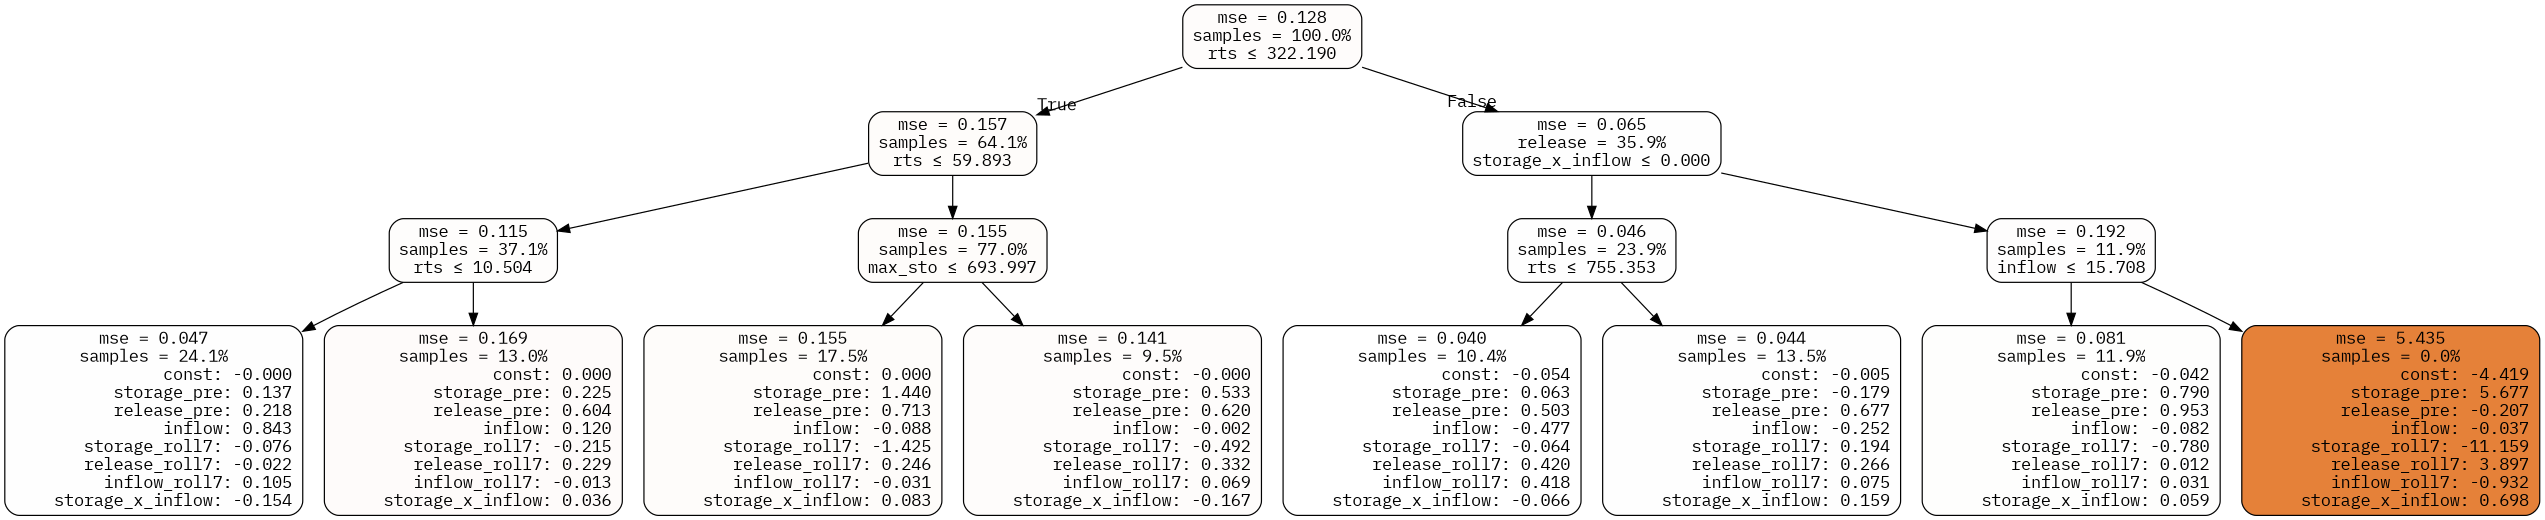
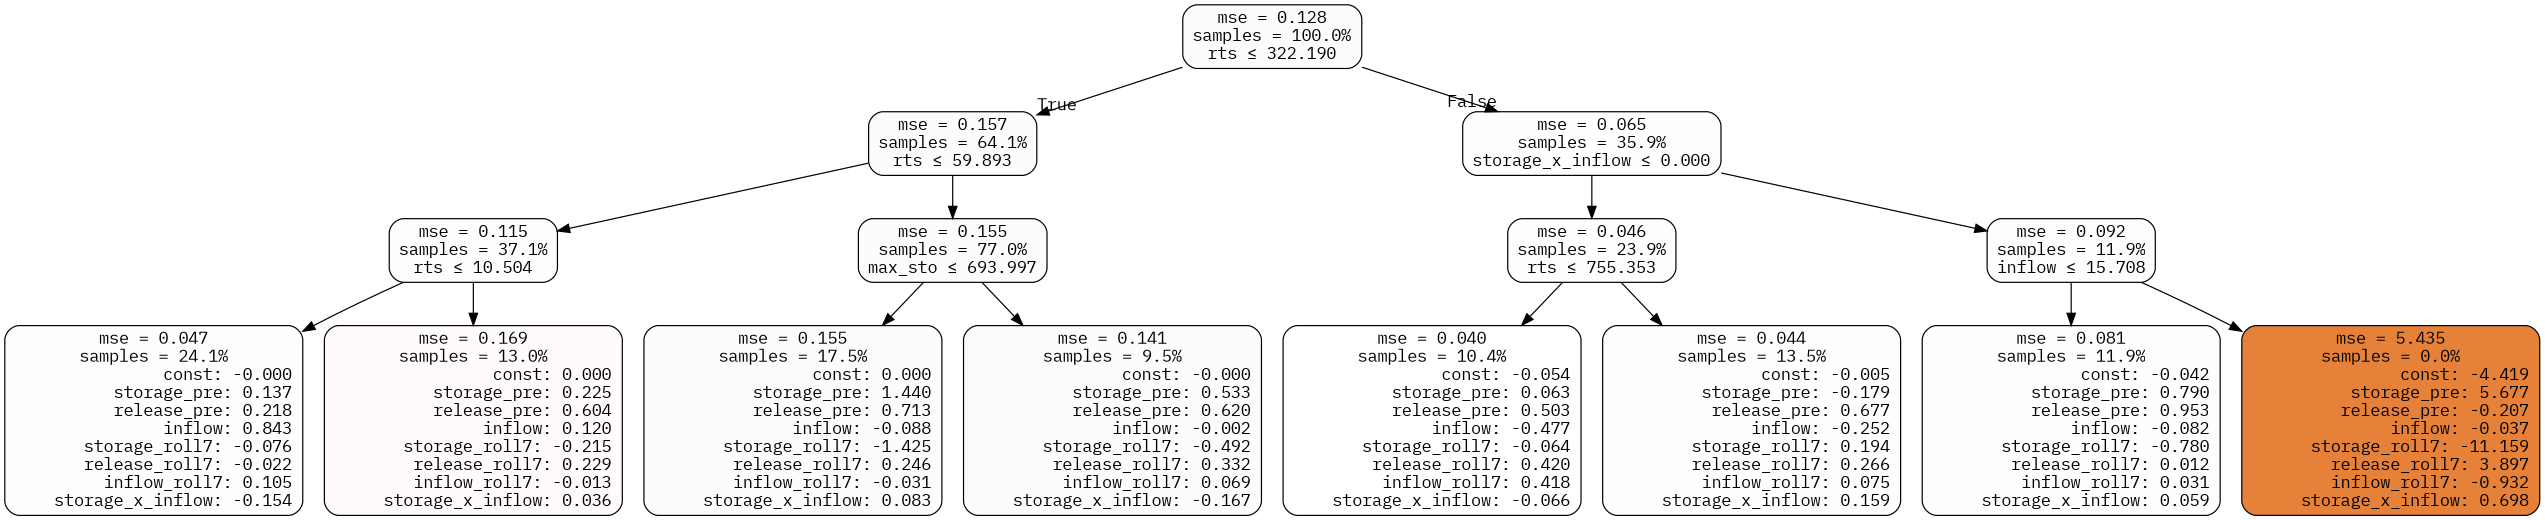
(1592, 144) -> (1592, 144)
(2071, 250) -> (2071, 250)
